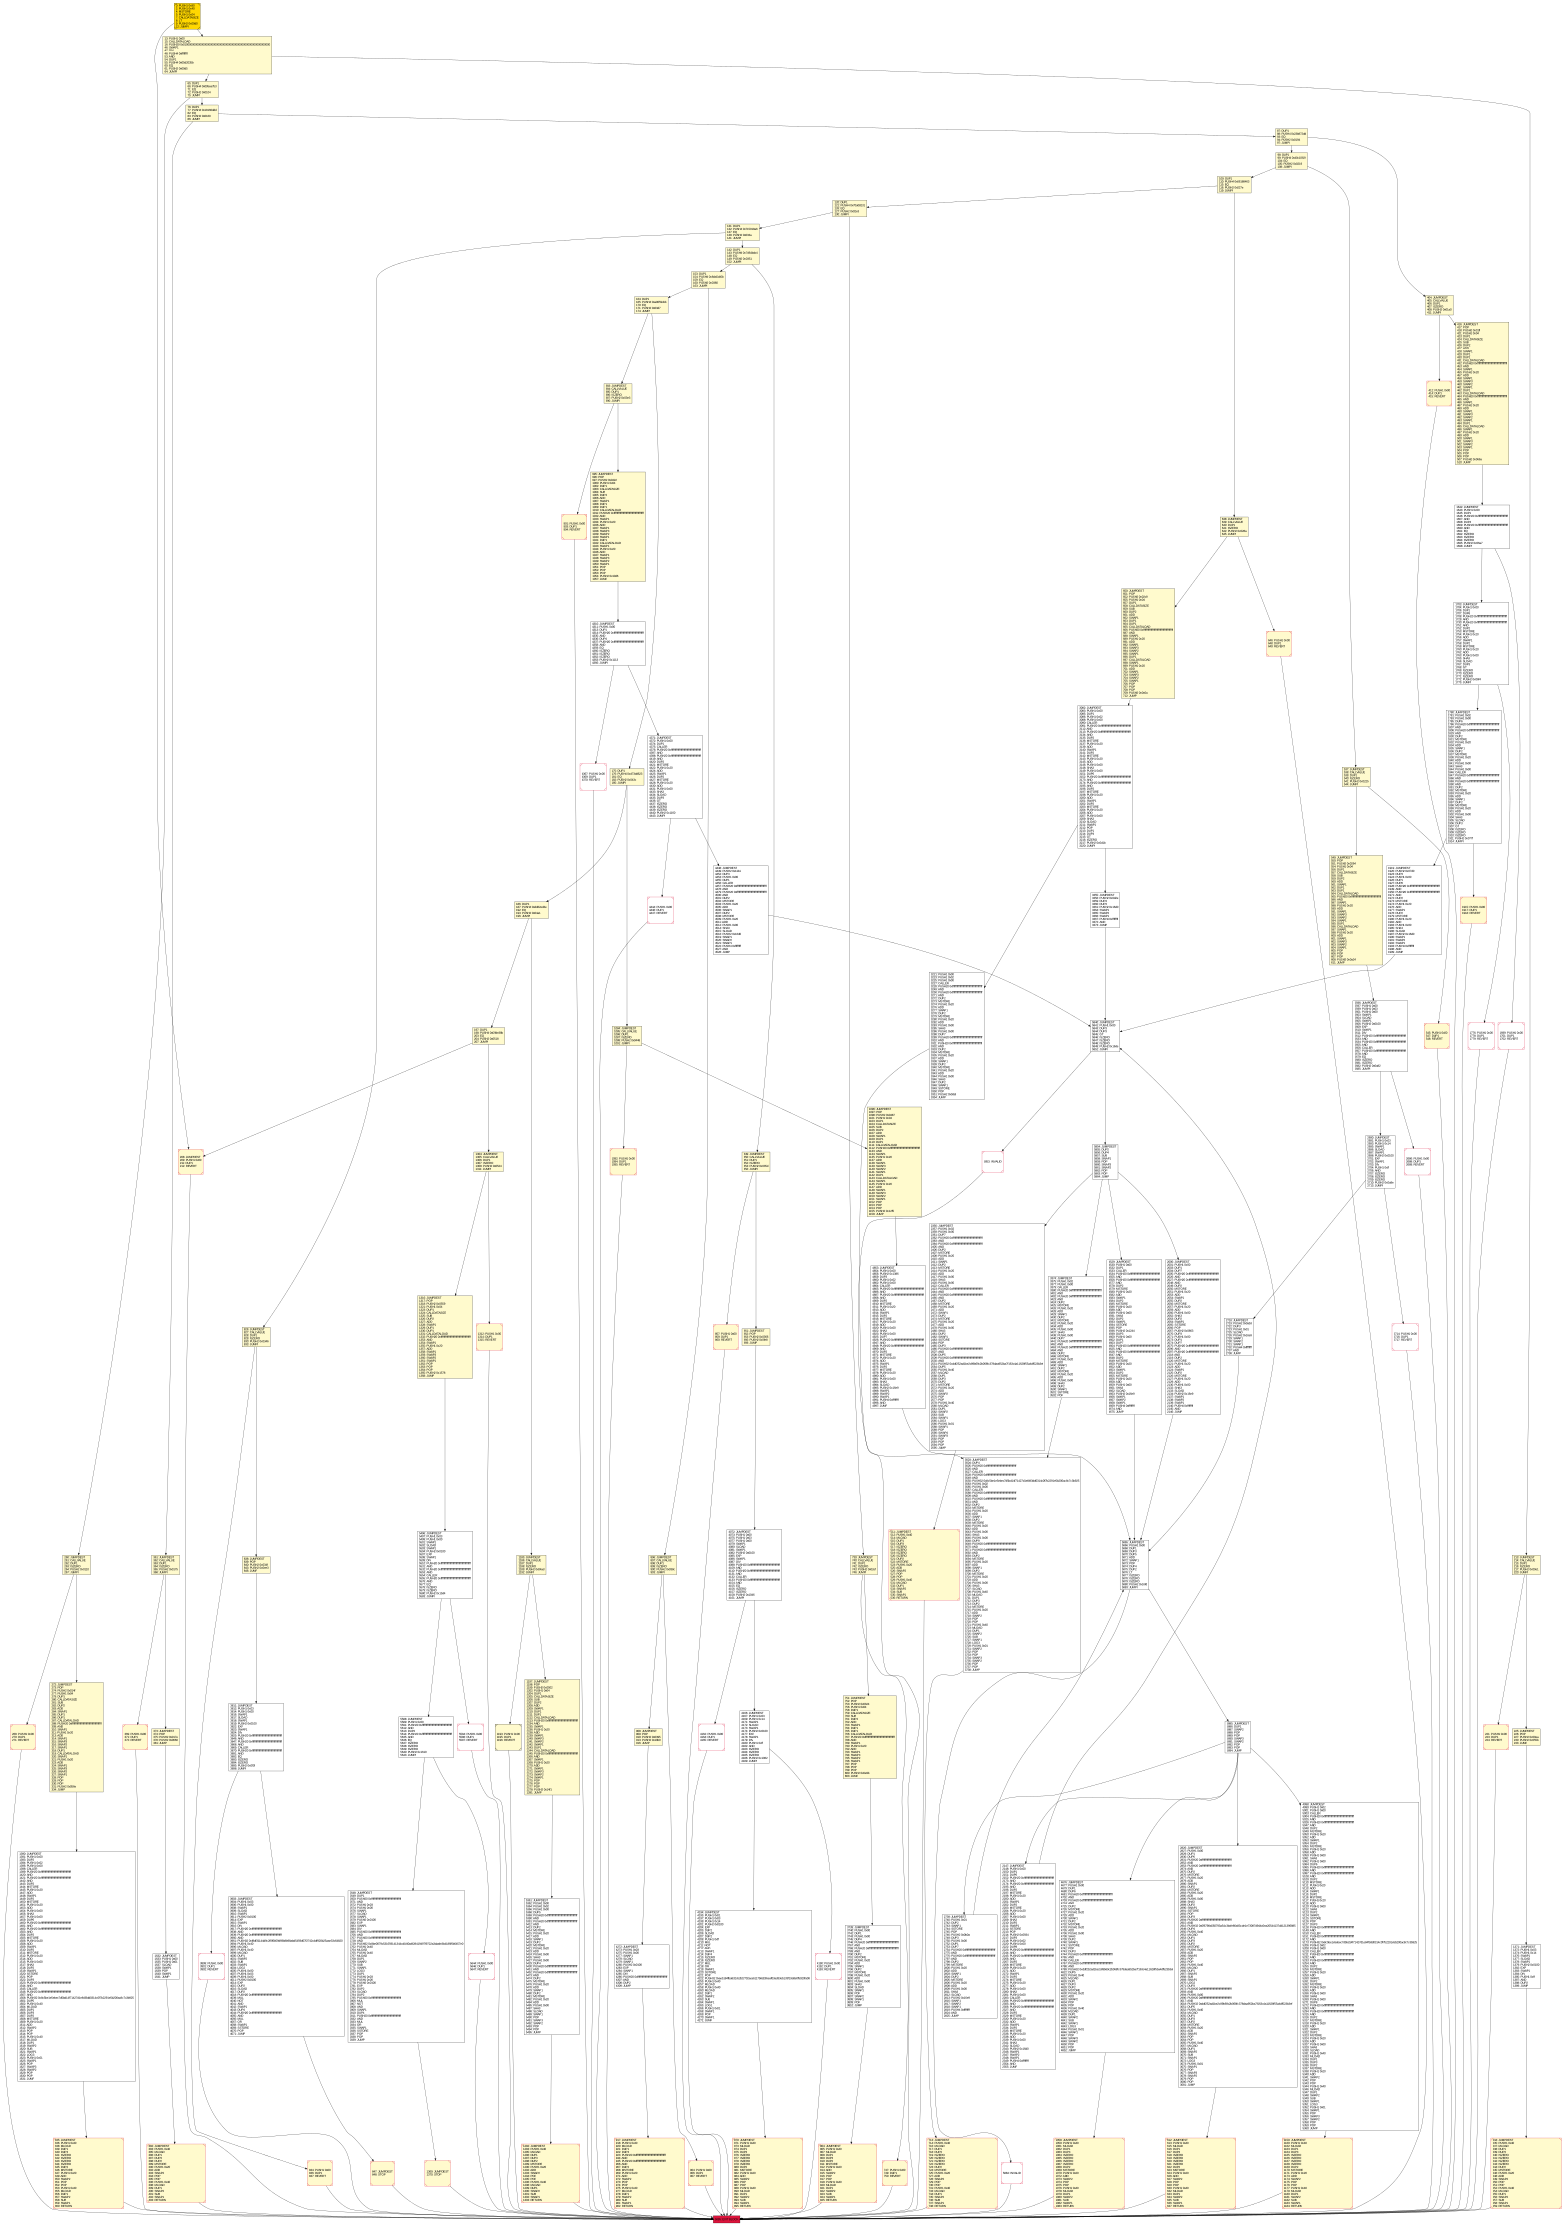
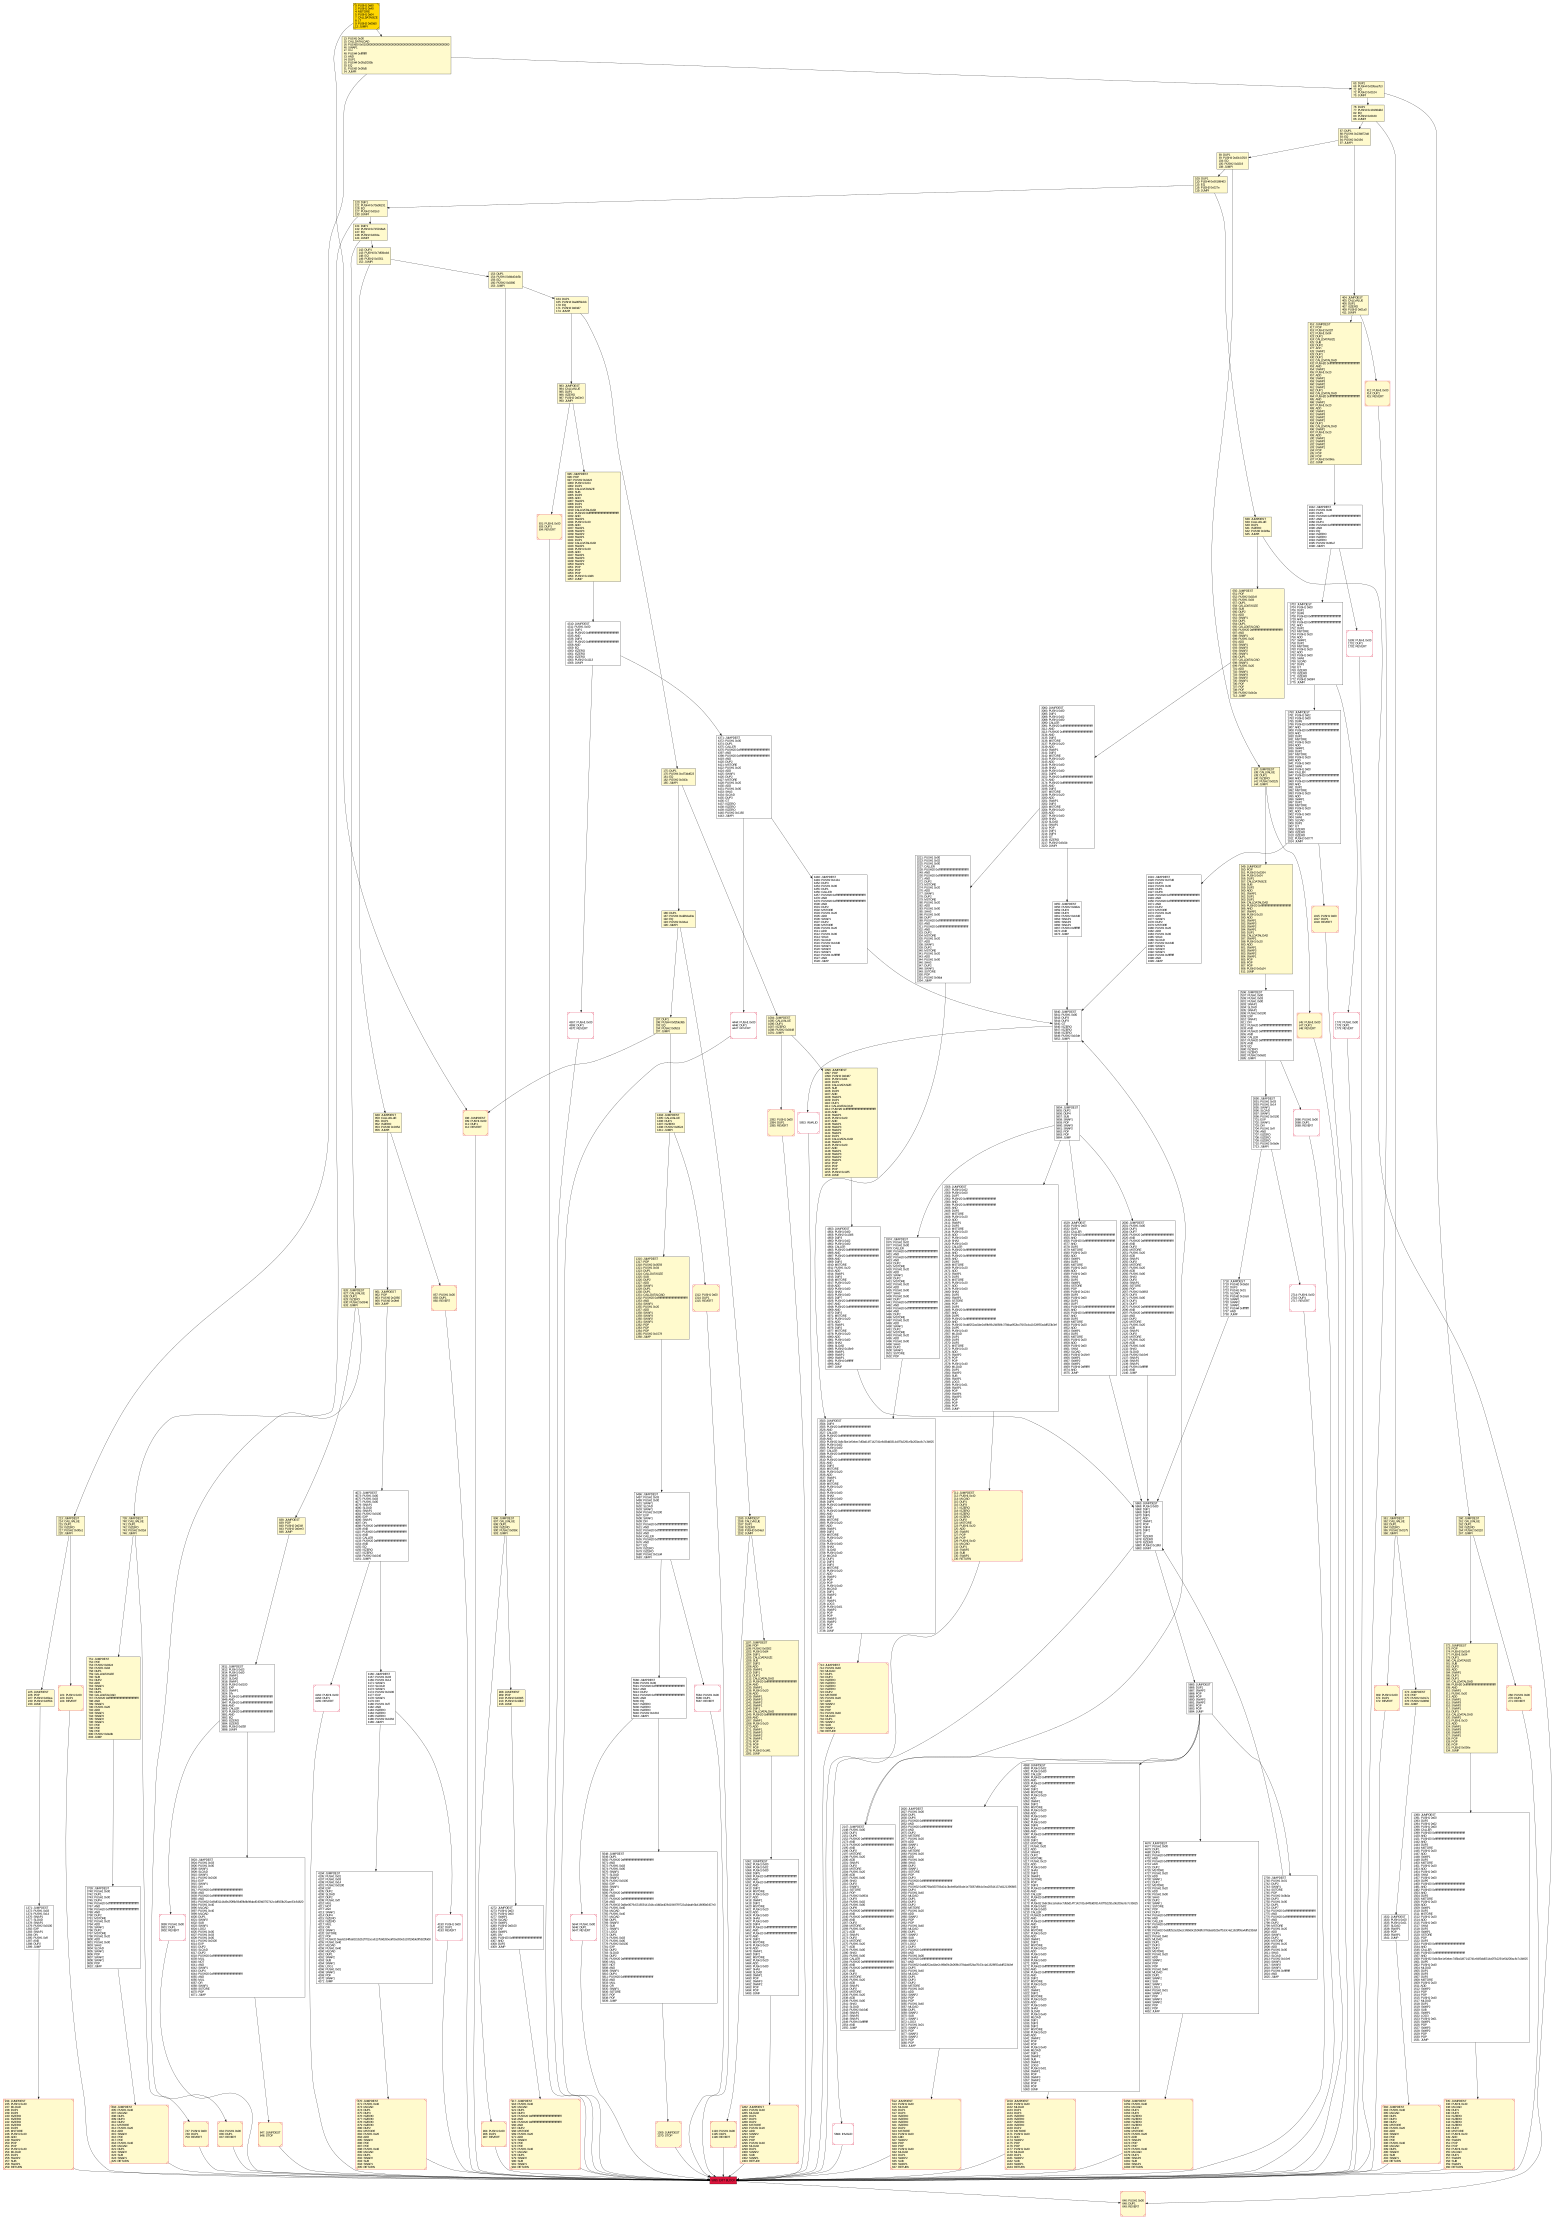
(508, 1737) -> (723, 2134)
(1416, 1749) -> (928, 2192)
